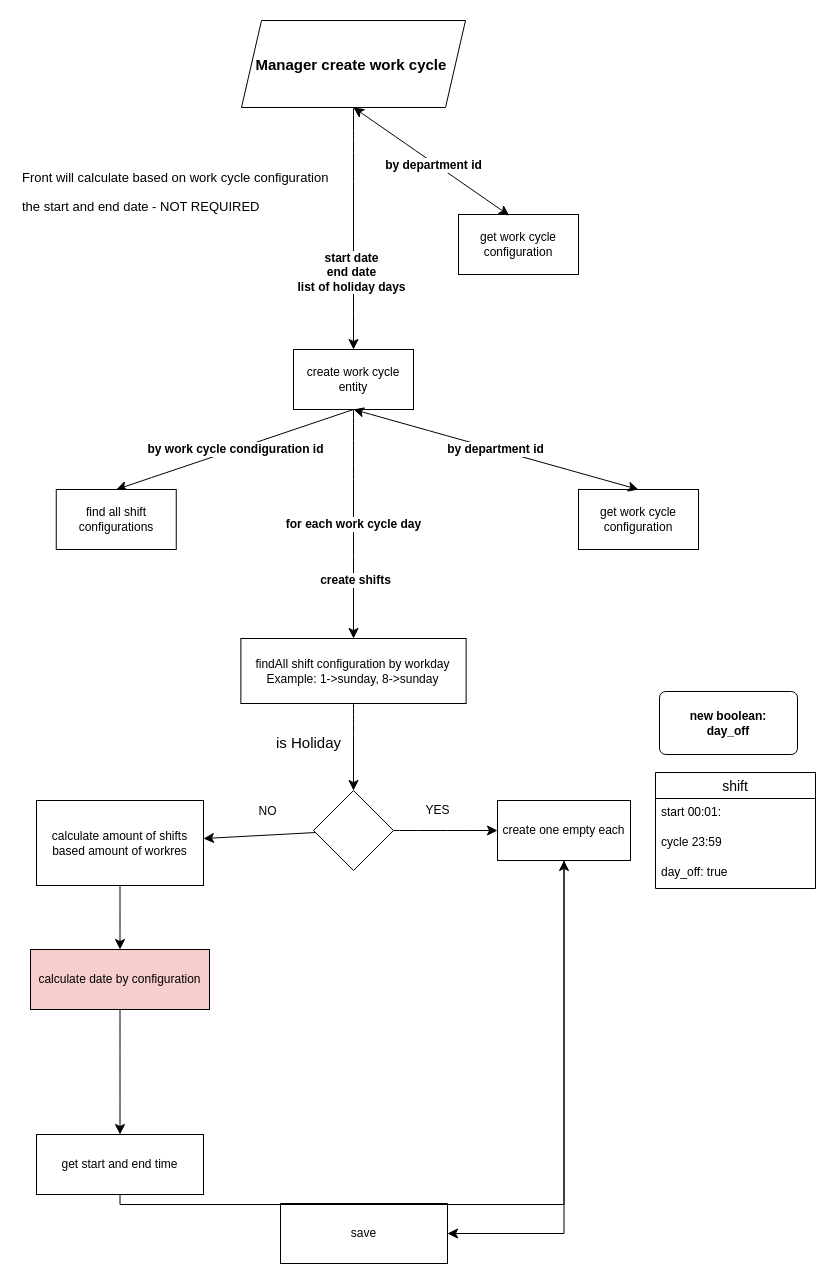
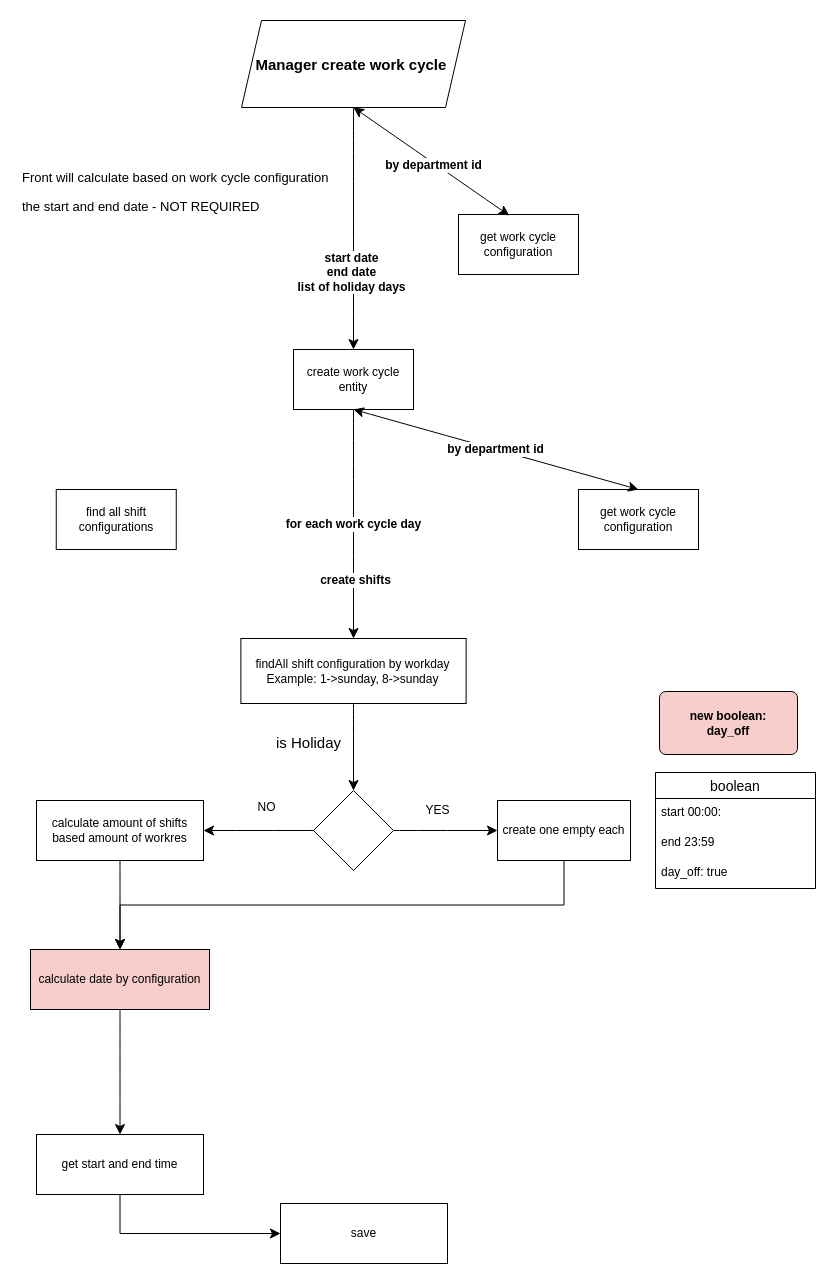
(236, 449) -> none
(729, 723) -> (729, 723)
(735, 786) -> (735, 786)
(697, 813) -> (697, 813)
(120, 843) -> (120, 831)
(694, 843) -> (689, 843)
(339, 1205) -> (180, 1234)
(524, 1234) -> (342, 905)
